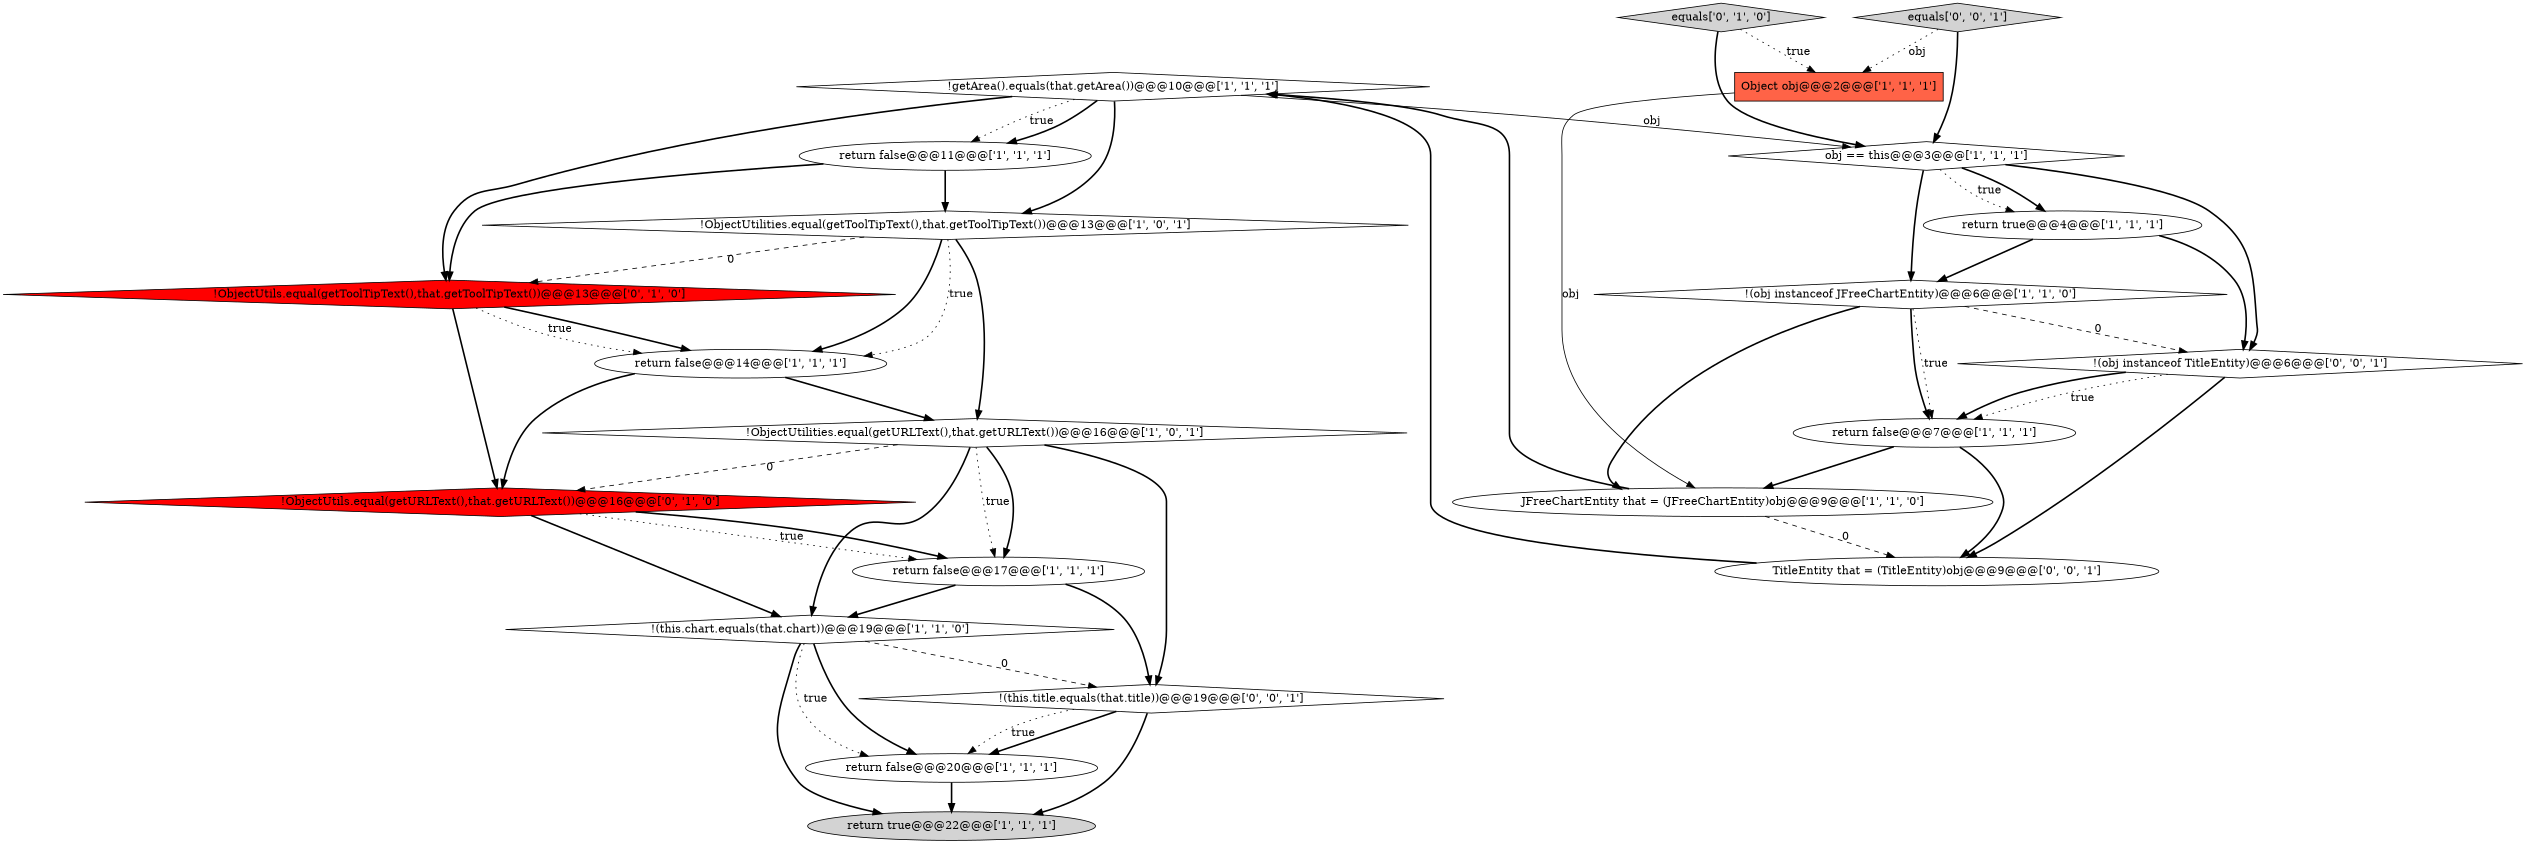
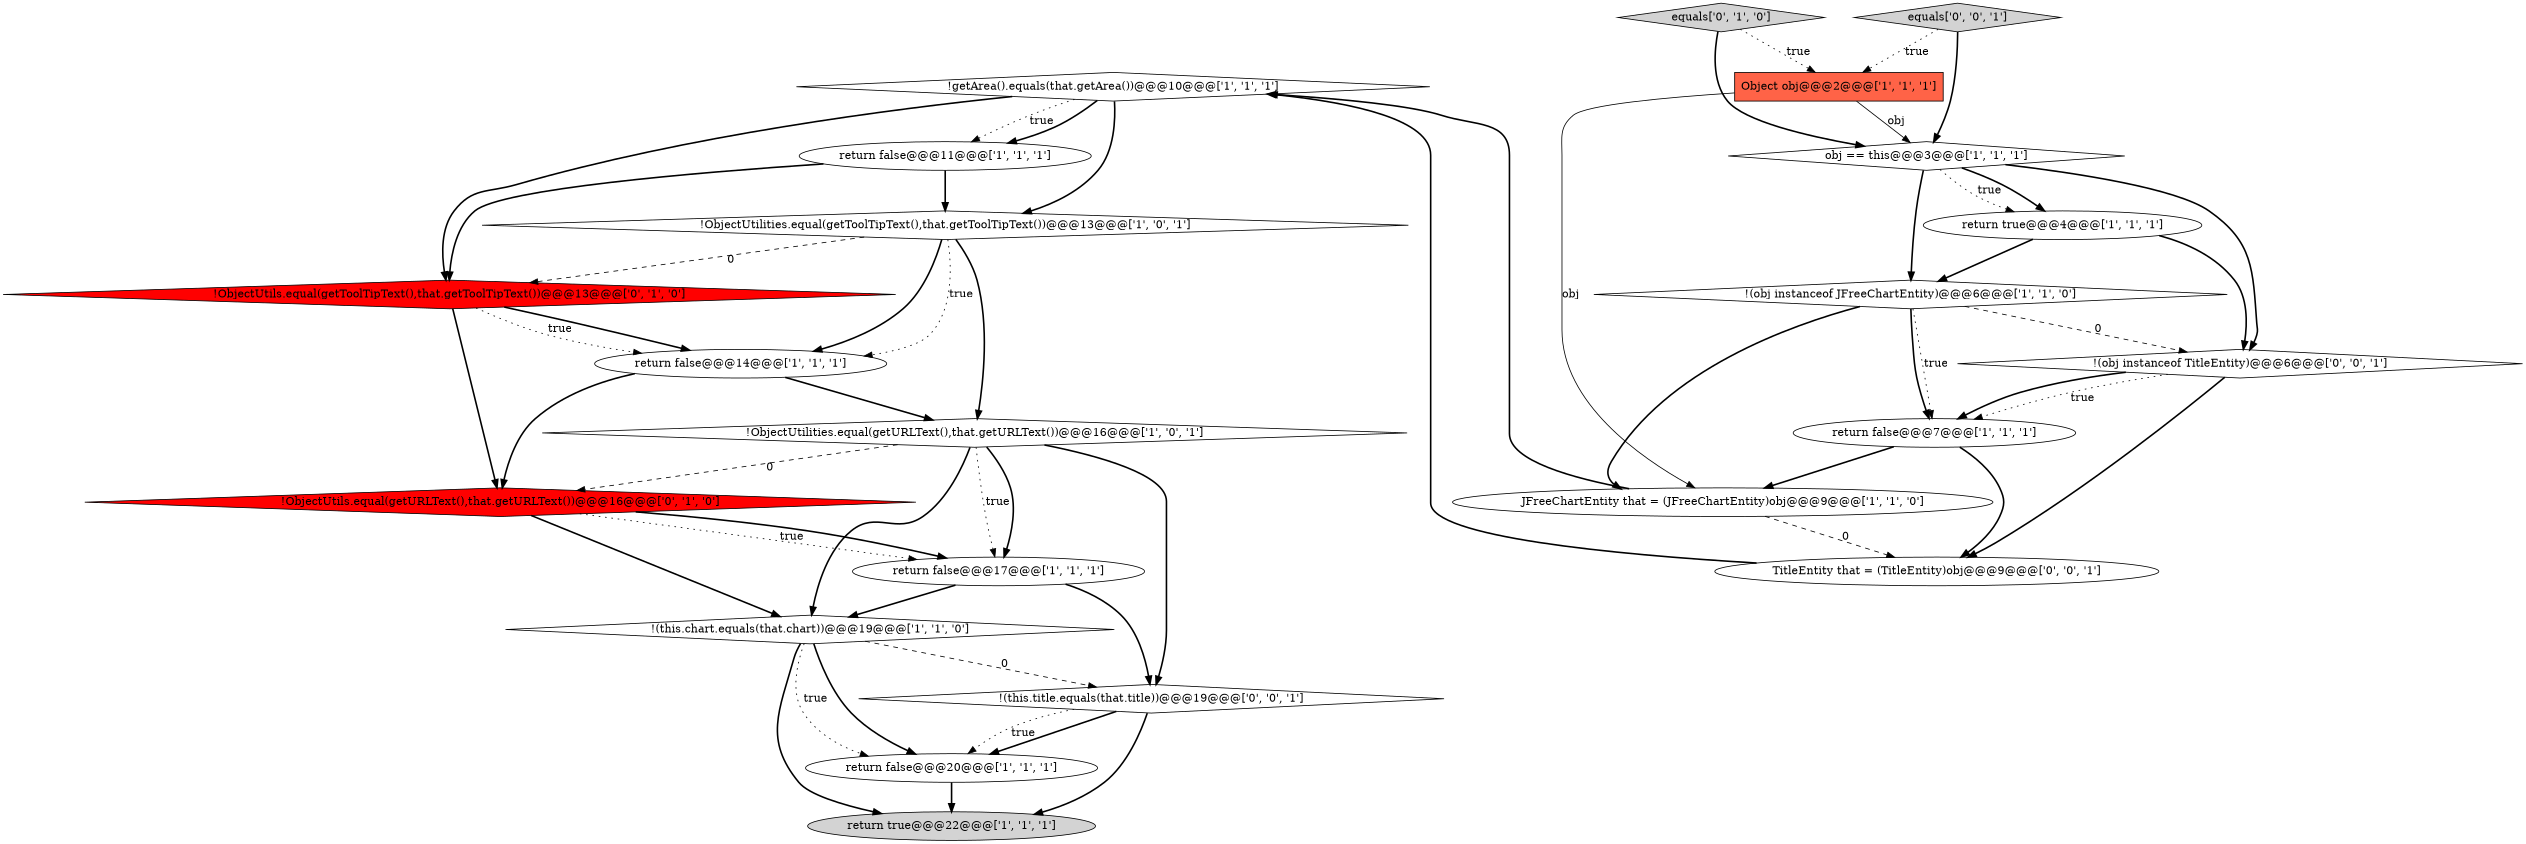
(1917, 52) -> (1917, 52)
(1542, 117) -> (1880, 119)
